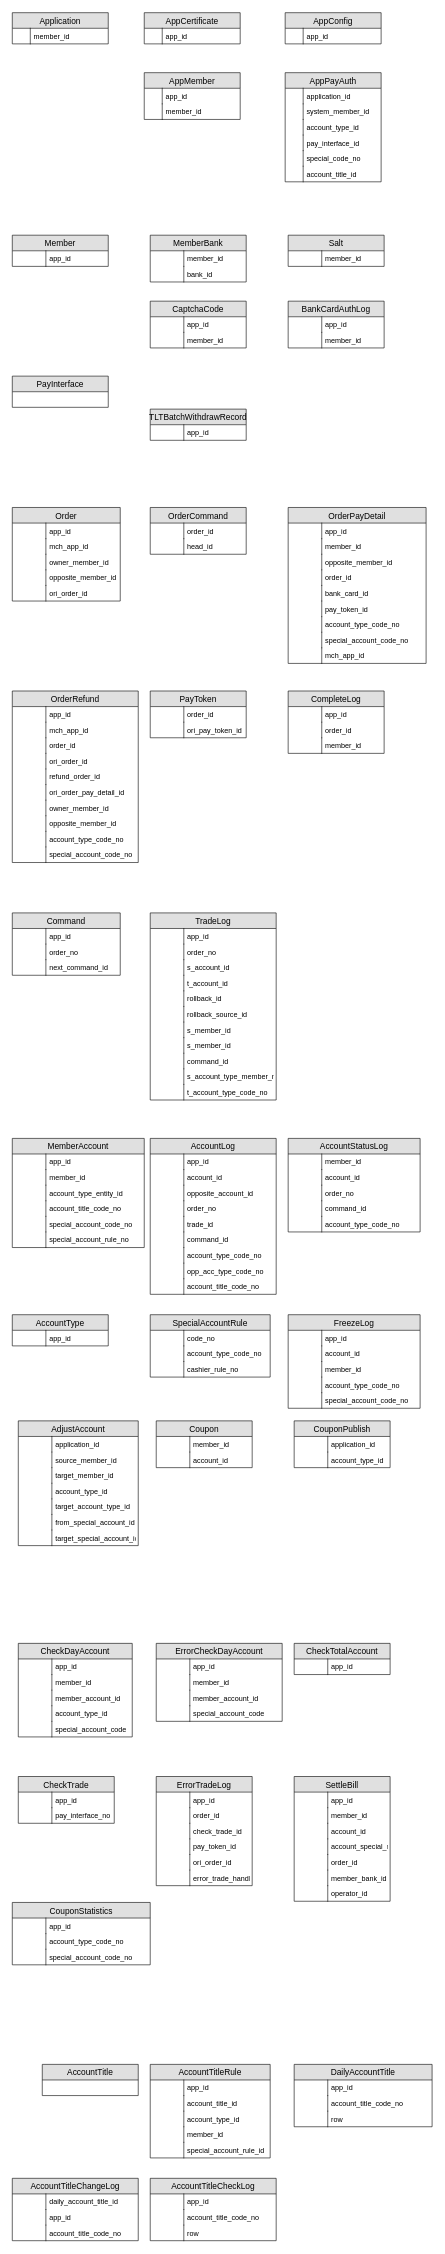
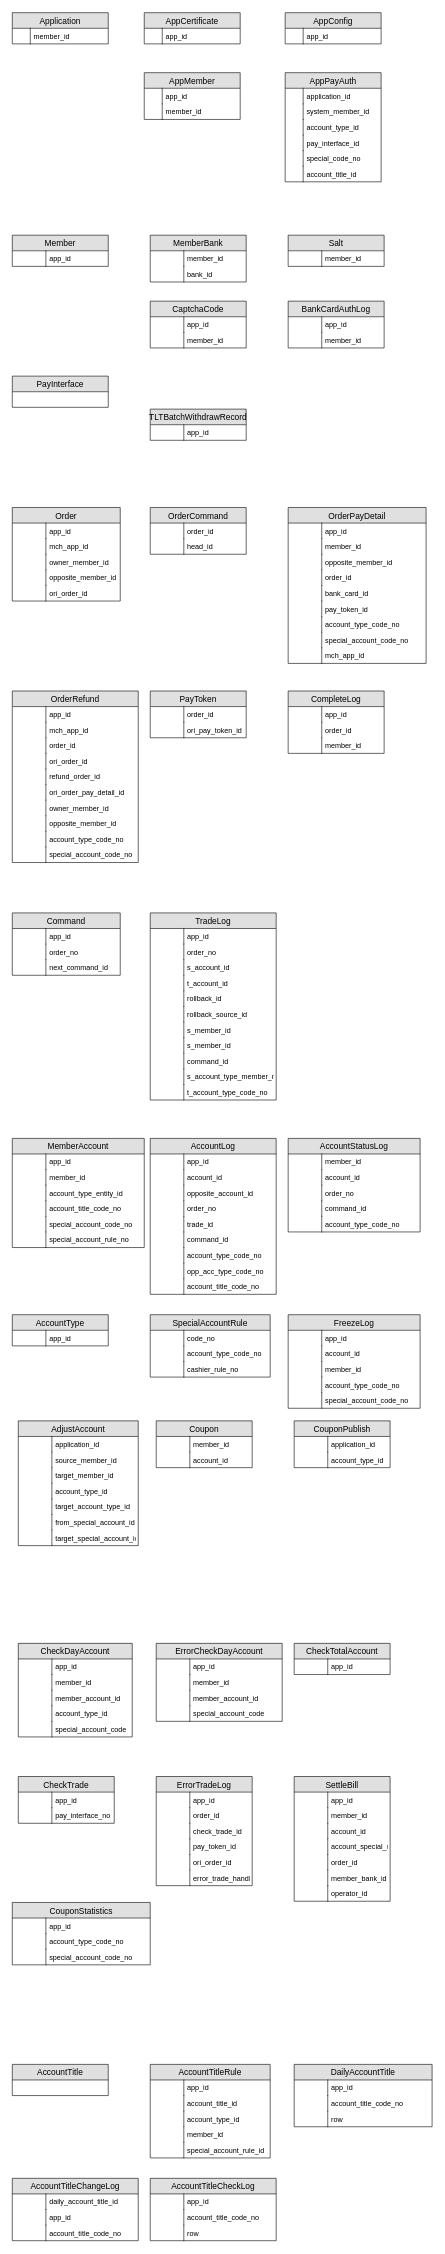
(90, 2081) -> (60, 2081)
